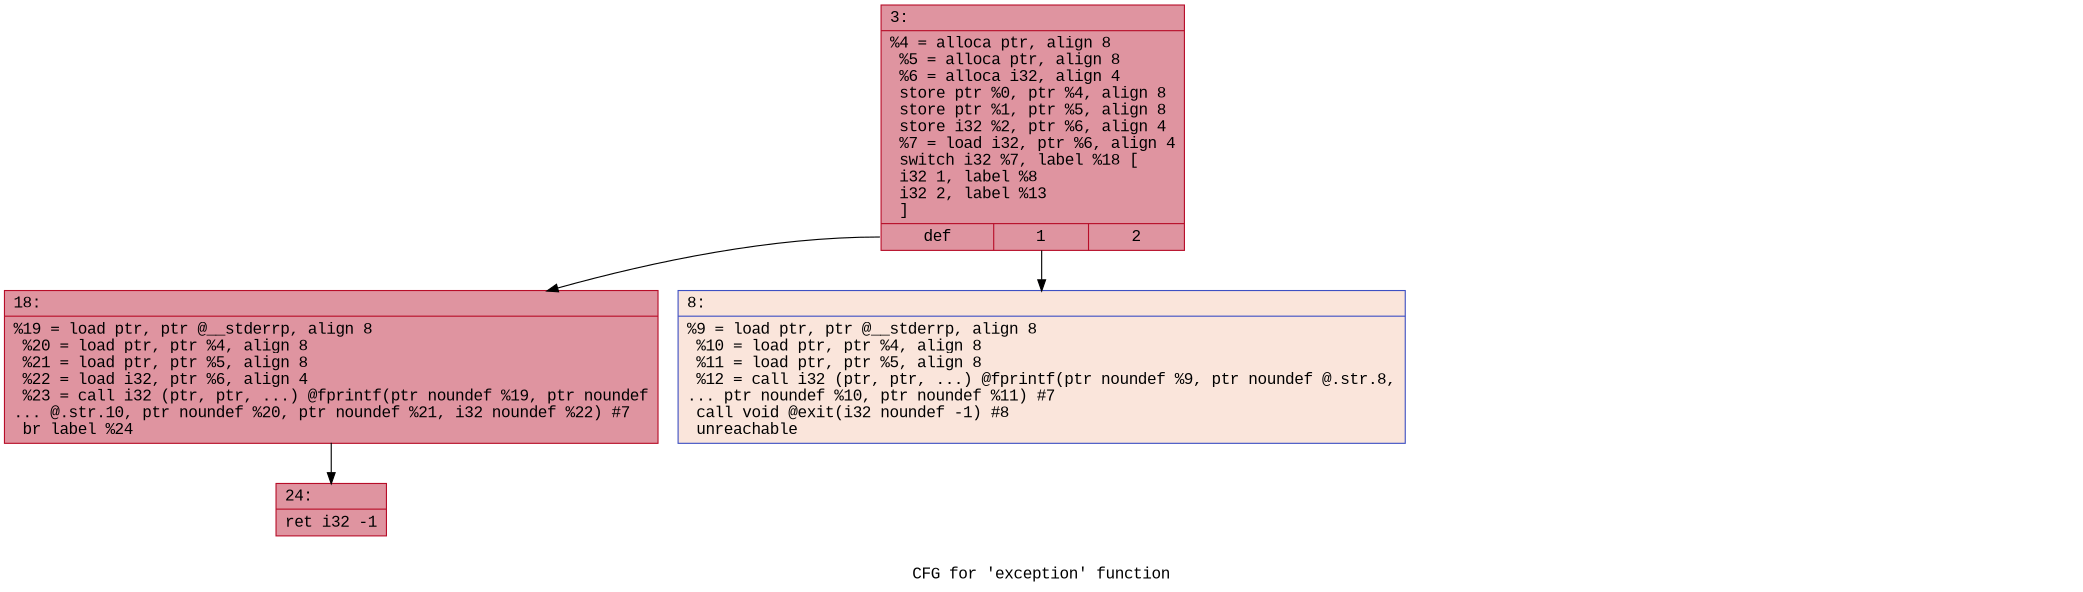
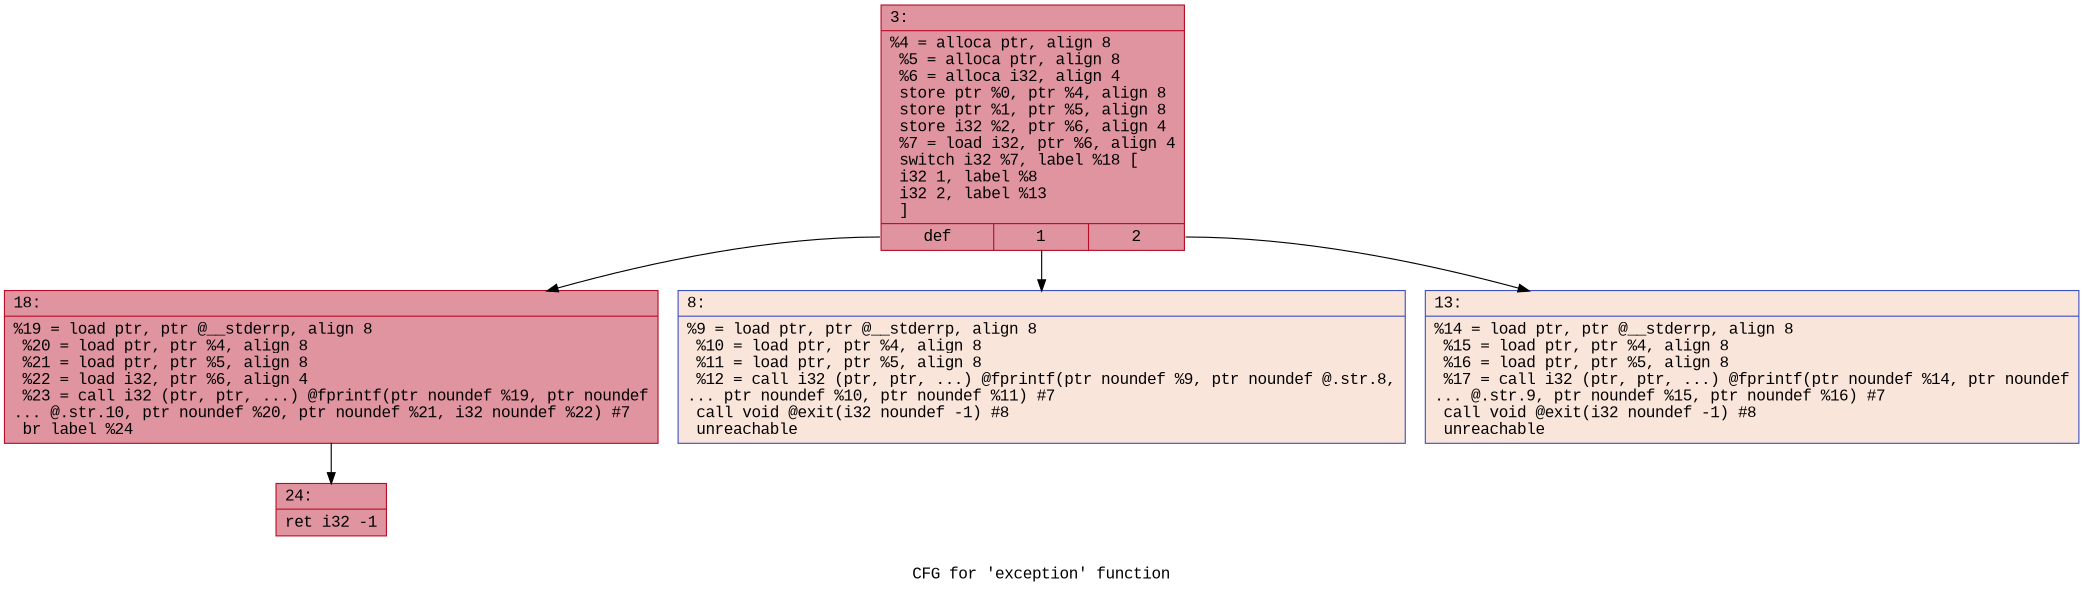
none -> (1752, 367)
